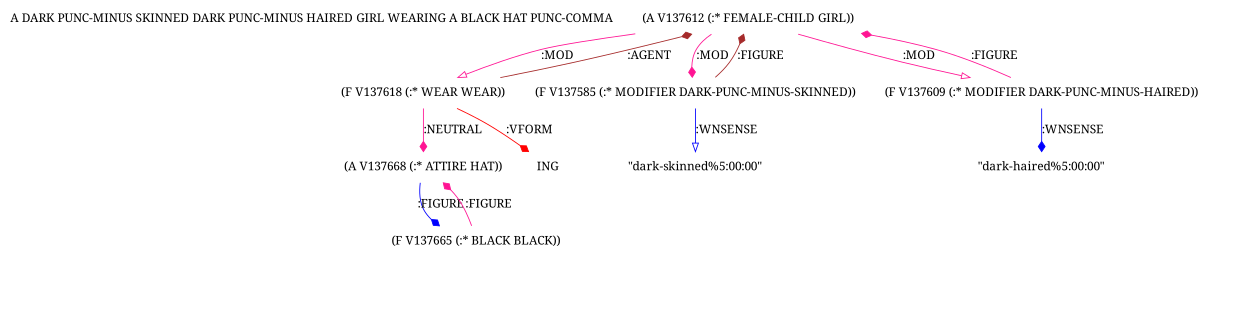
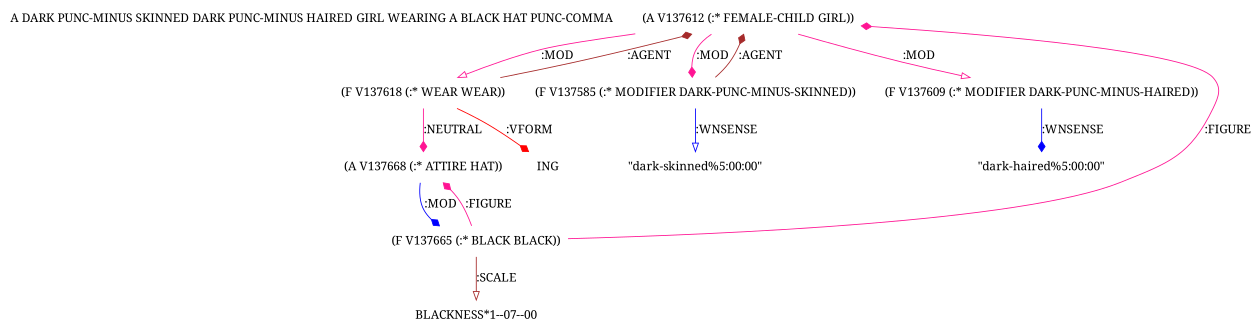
(943, 51) -> (1095, 190)
(761, 56) -> (761, 56)
(441, 204) -> (441, 204)
none -> (476, 316)
